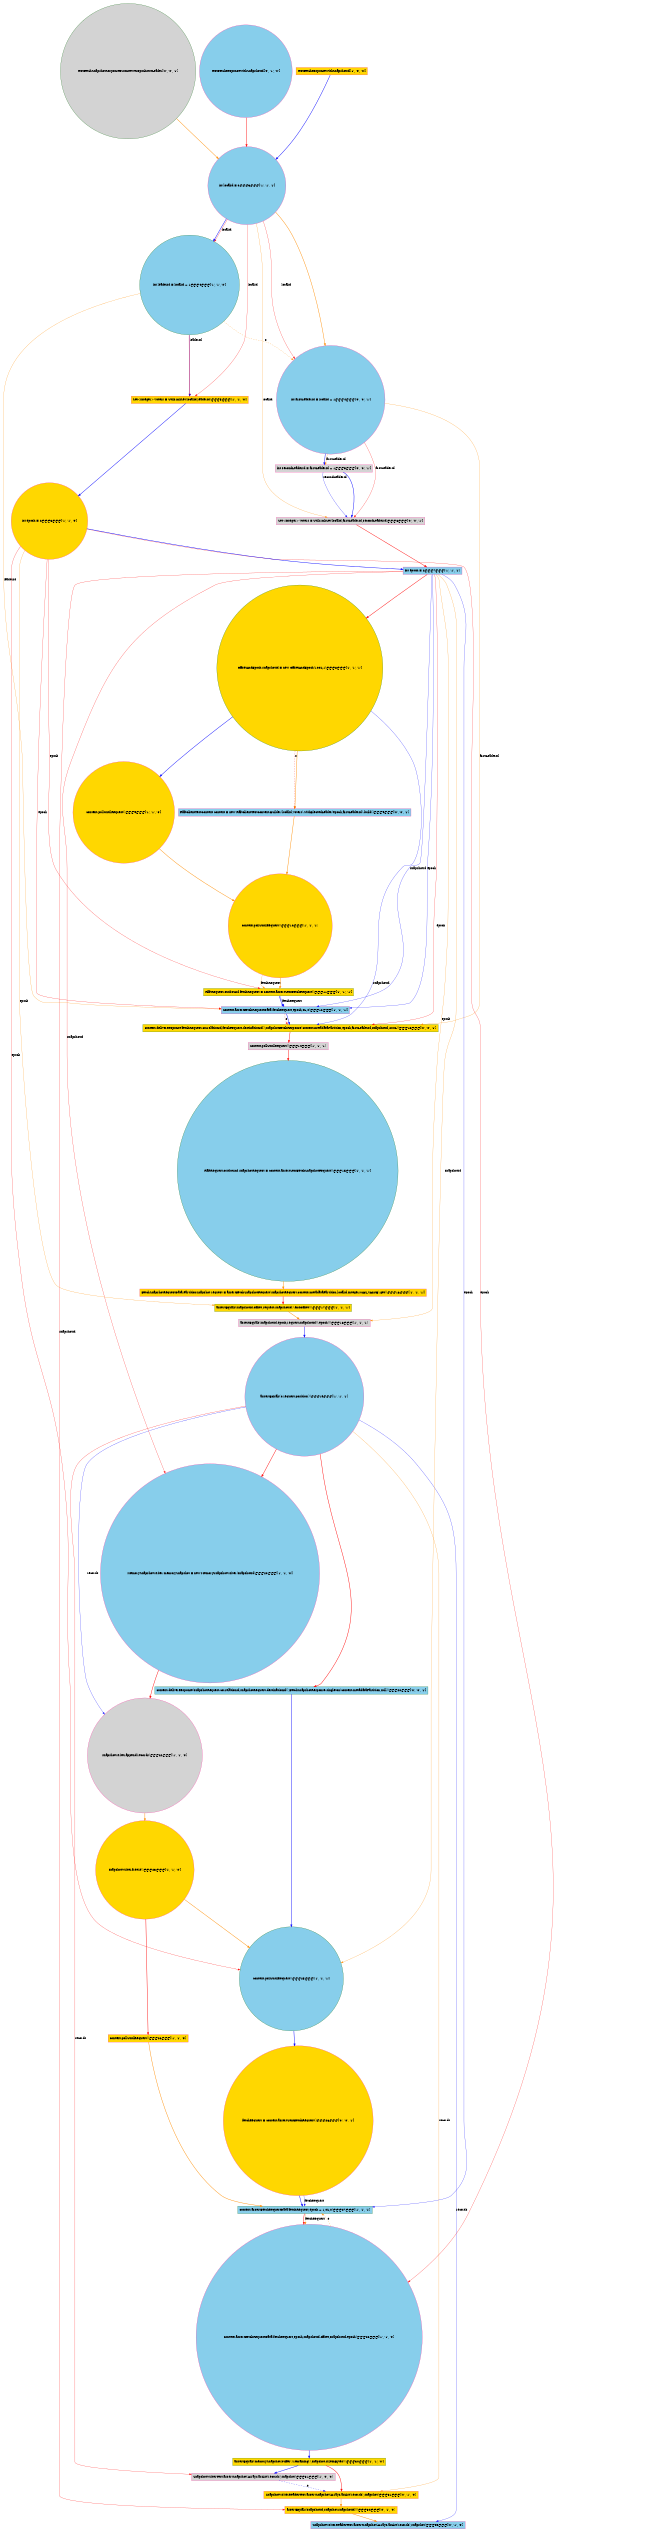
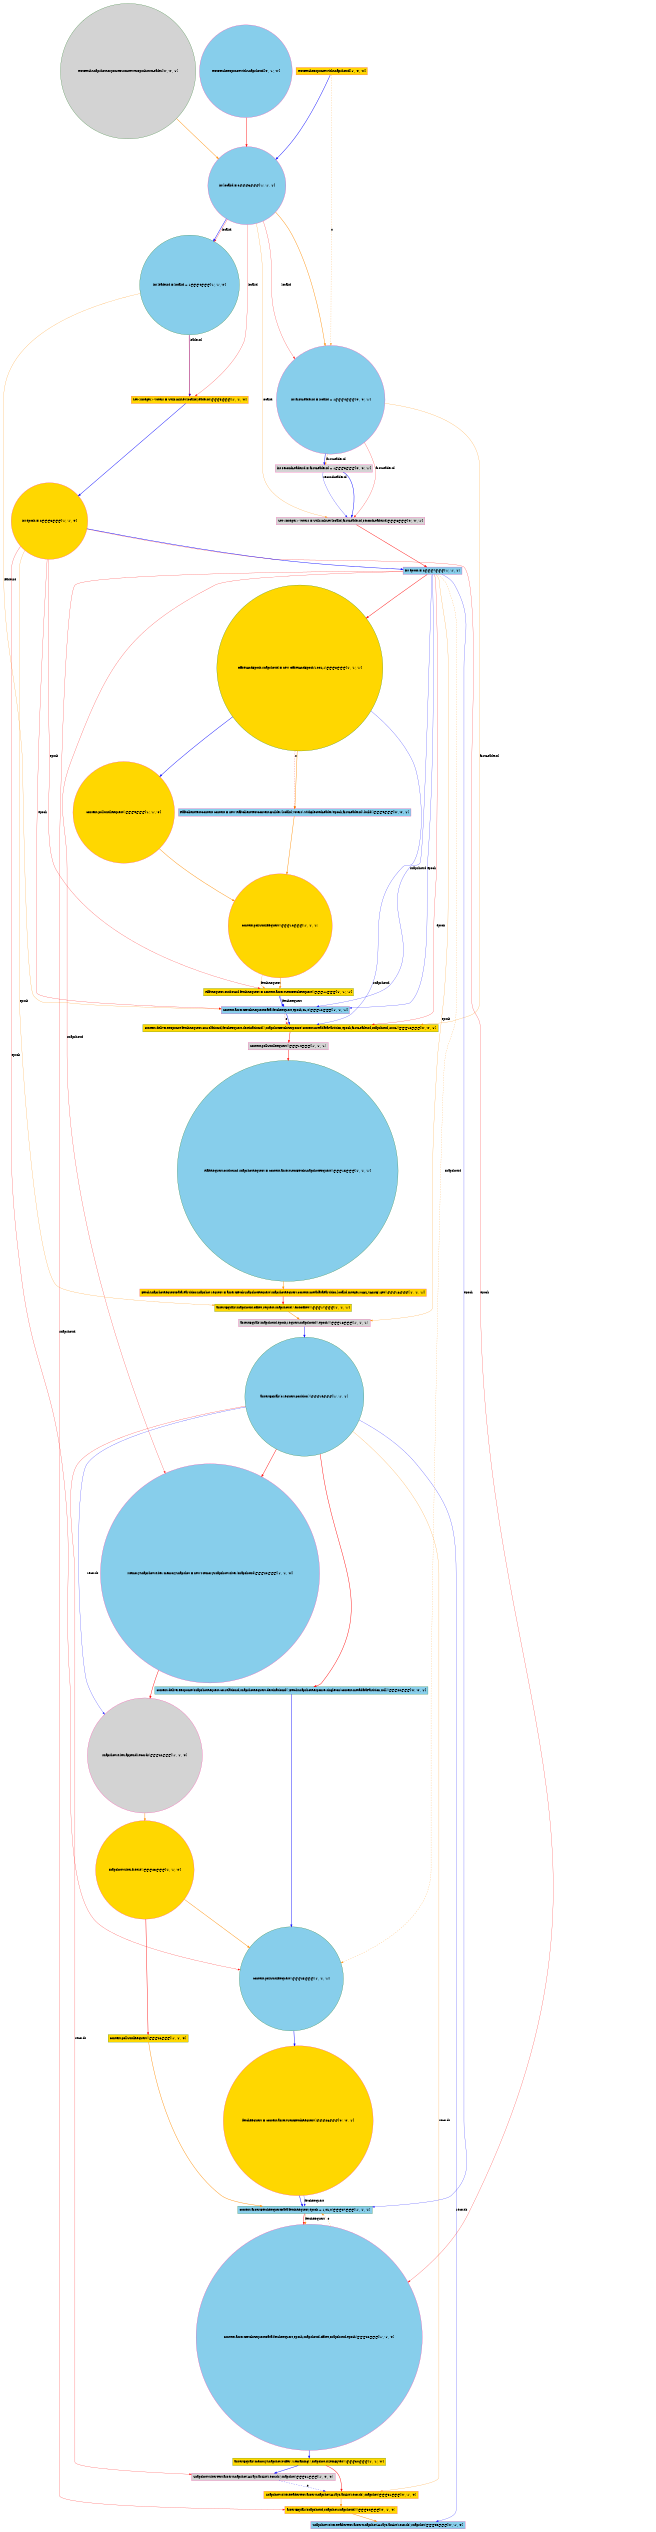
(258, 340) -> (331, 209)
(438, 1287) -> (438, 1287)
(304, 1397) -> (304, 1397)
(148, 2038) -> (148, 2038)
